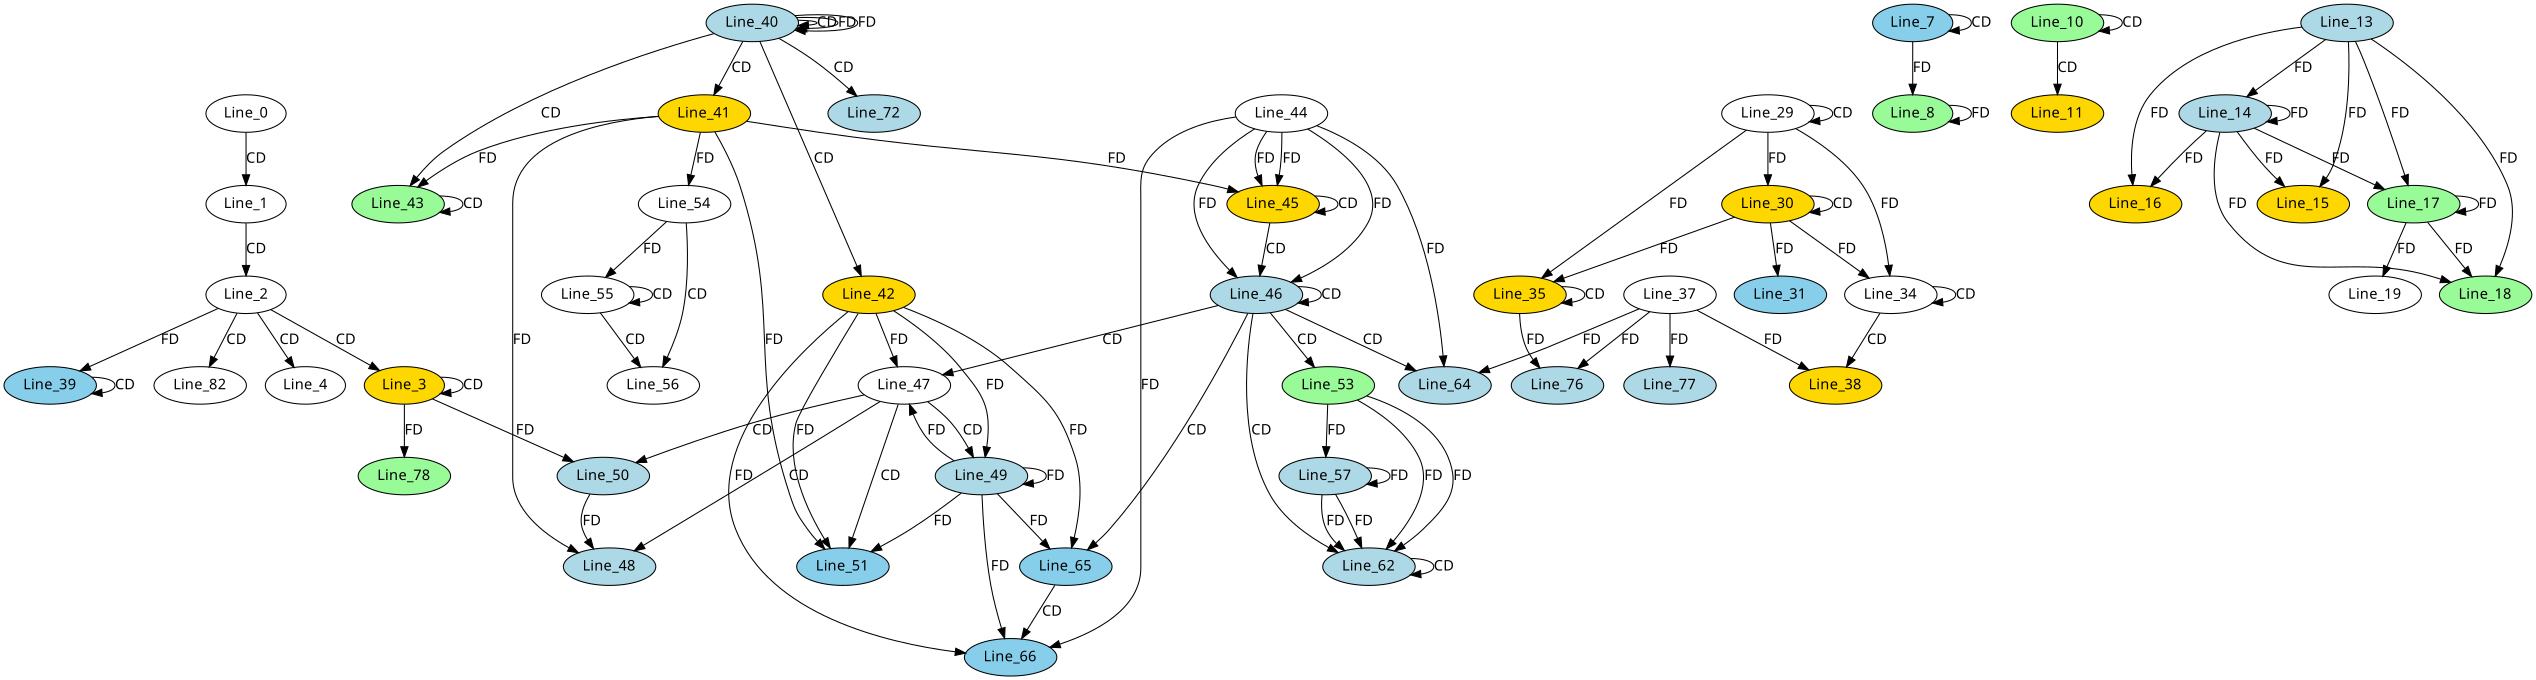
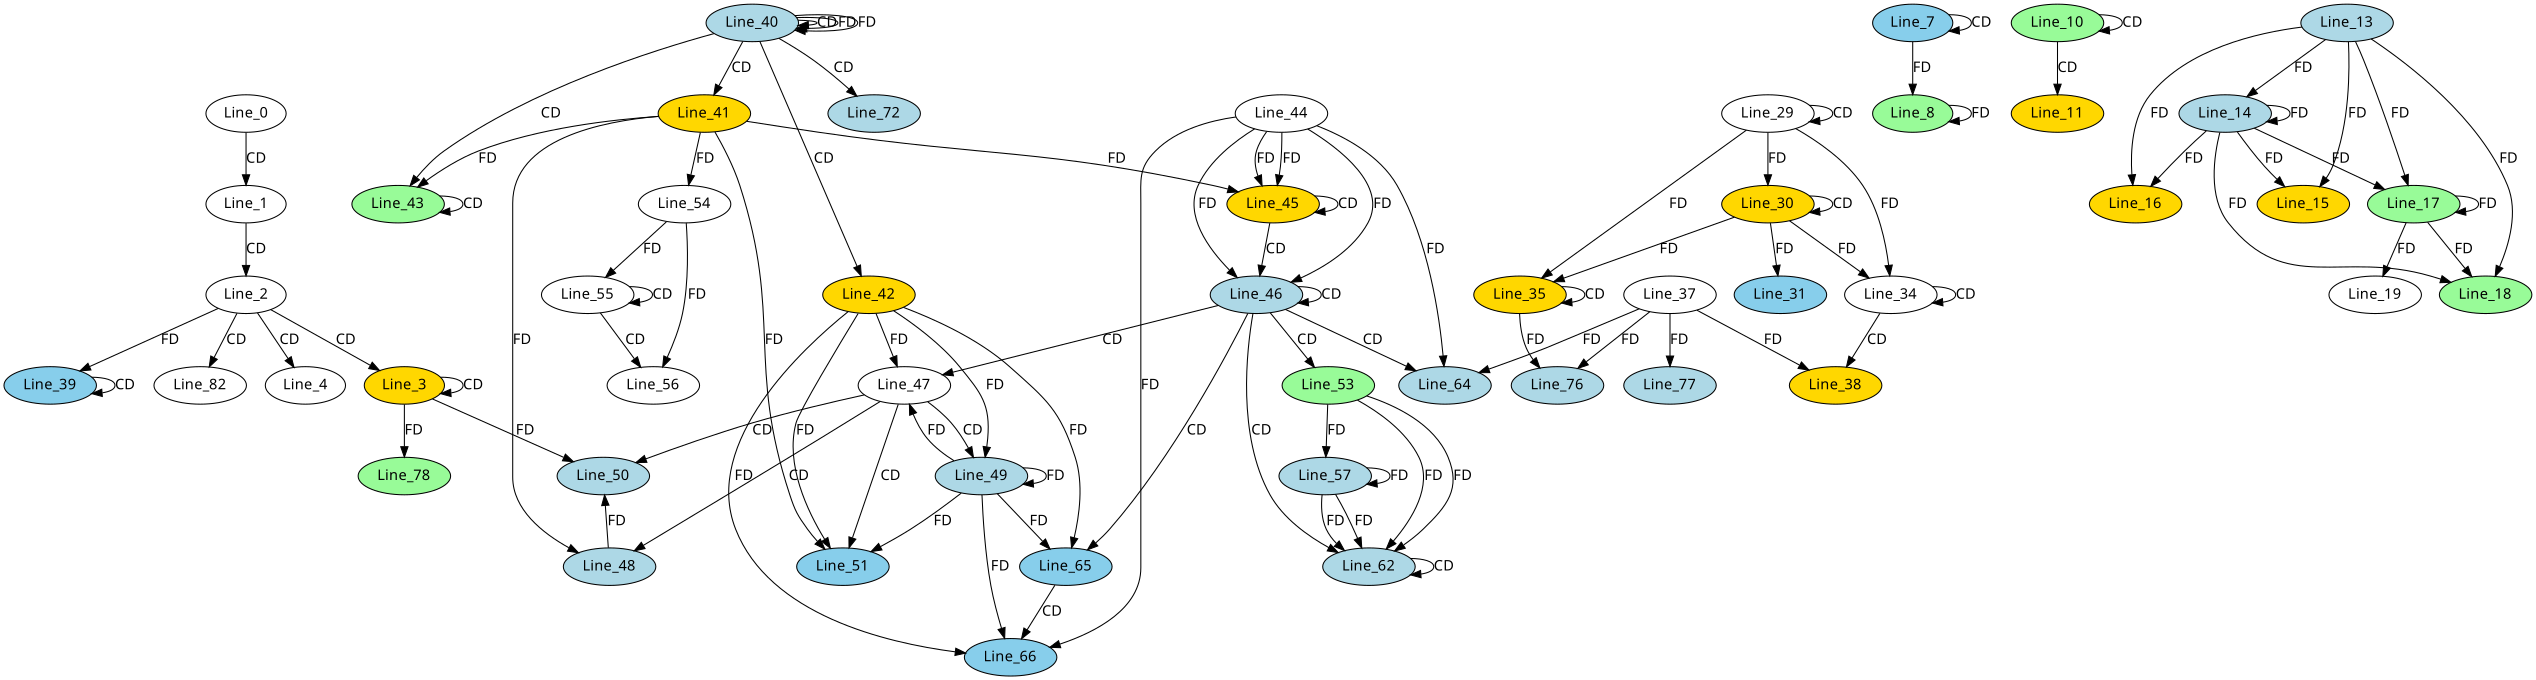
(698, 295) -> (698, 295)
(581, 517) -> (607, 527)
